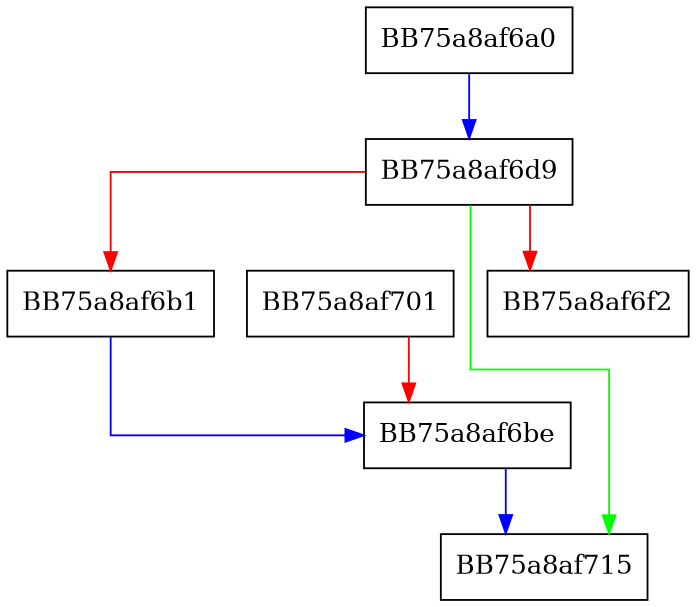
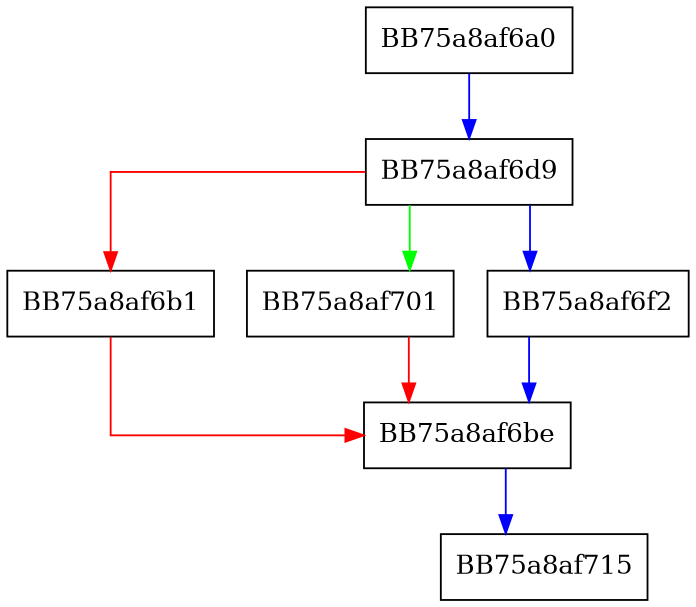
(530, 228) -> (530, 228)
none -> (529, 360)
(531, 369) -> (410, 228)
(179, 435) -> (179, 435)
